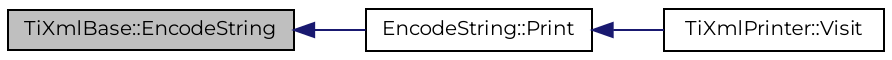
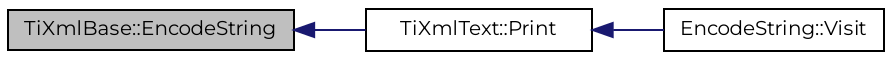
(479, 30) -> (479, 30)
(774, 30) -> (774, 30)
